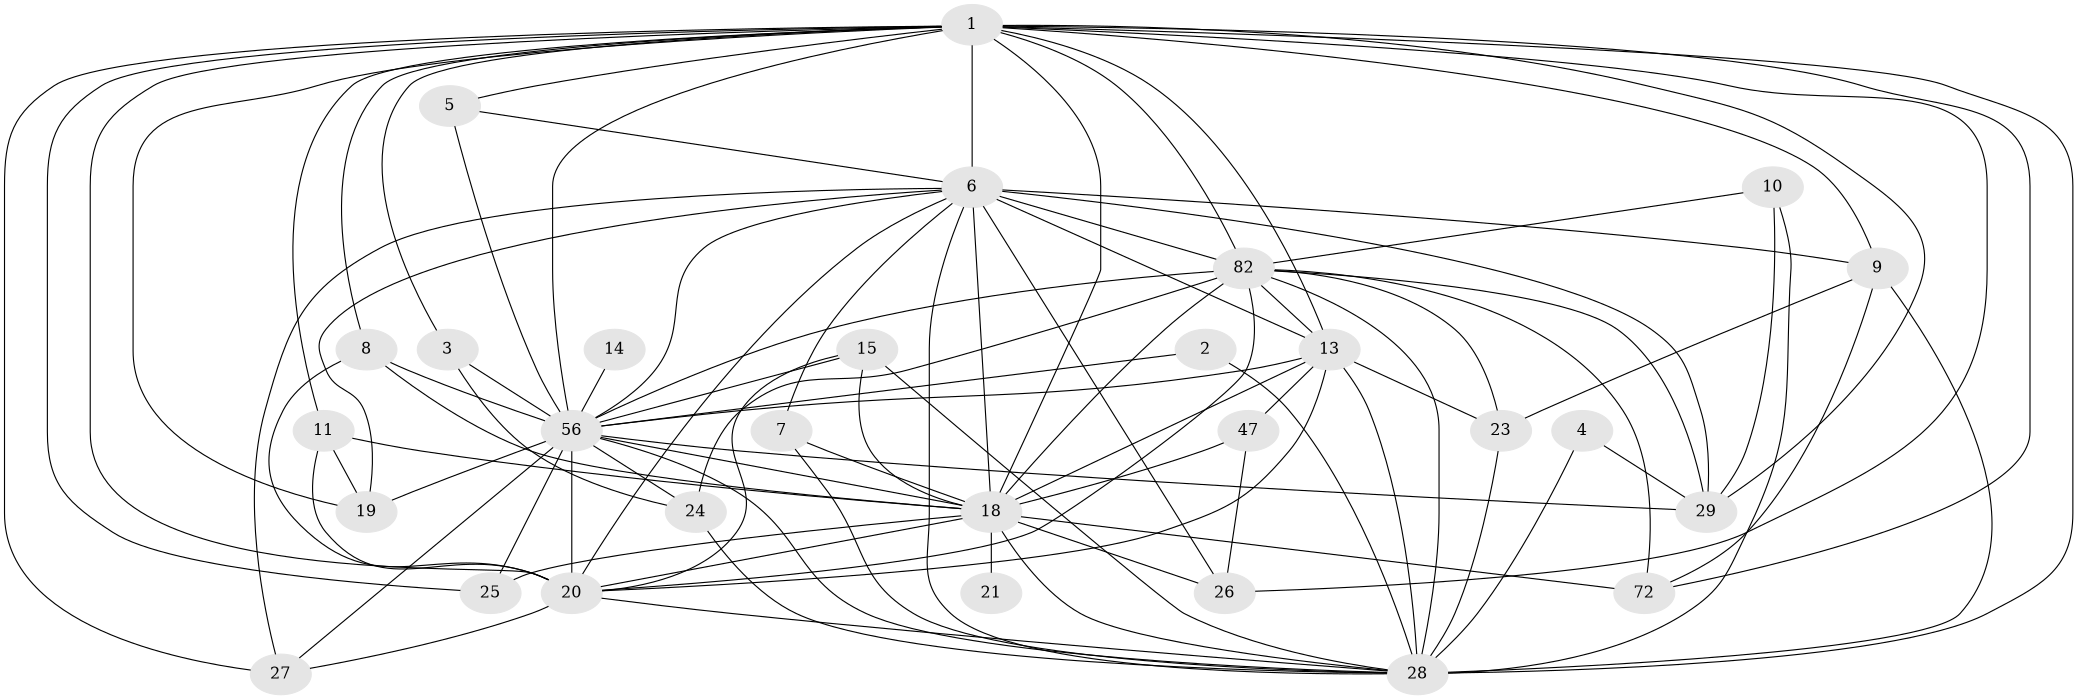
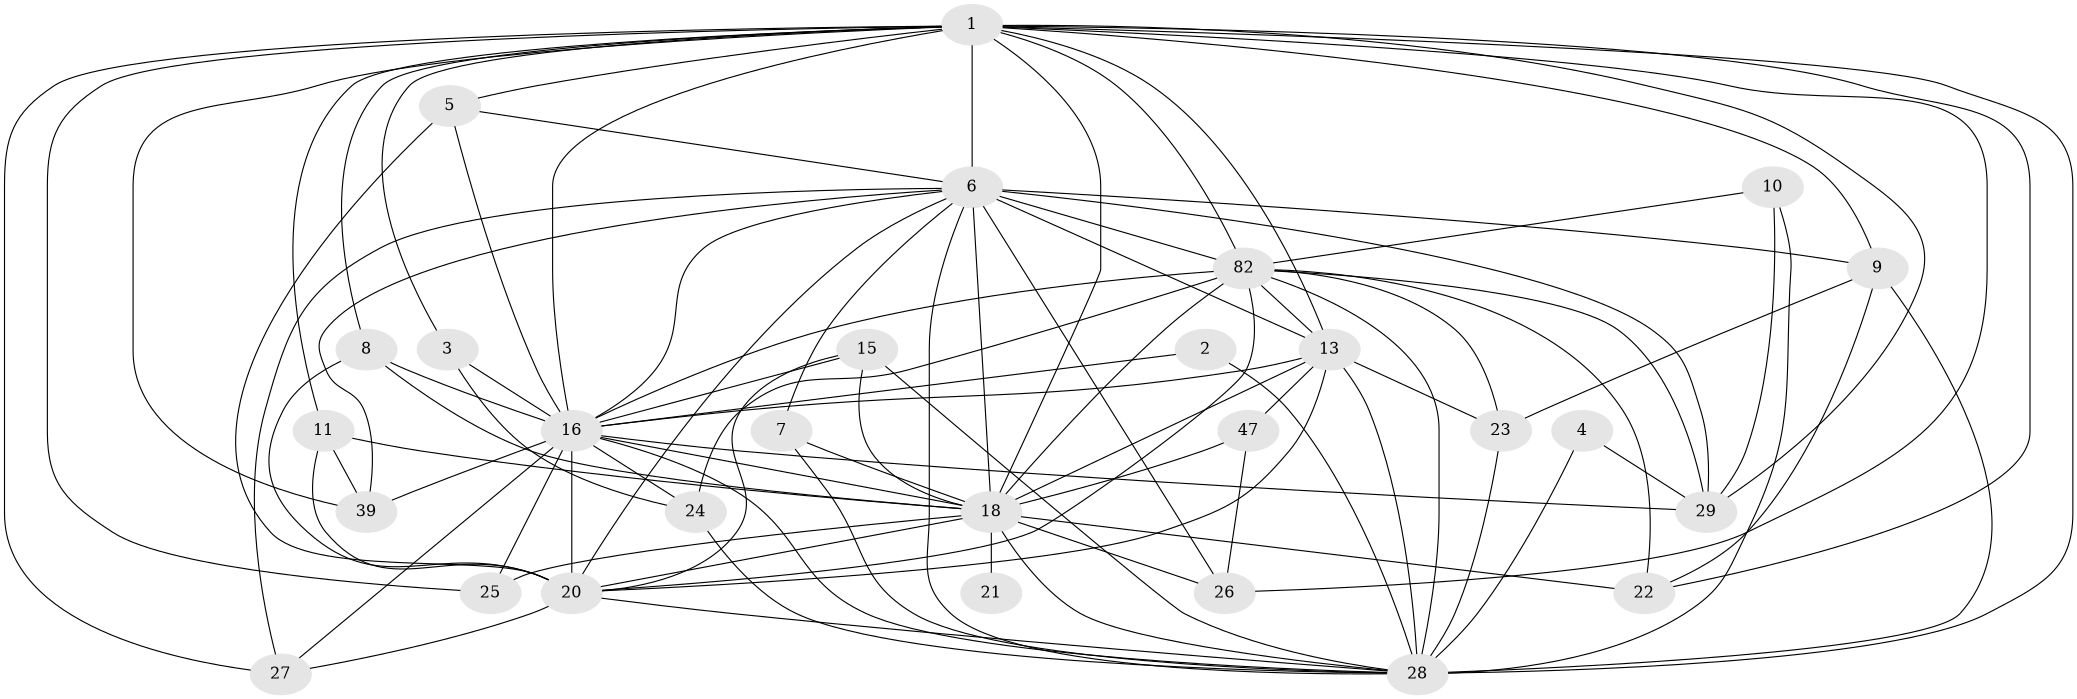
(115, 114) -> (238, 442)
(615, 350) -> none
(572, 431) -> (572, 431)
(367, 512) -> (367, 512)
(1644, 593) -> (1644, 593)
